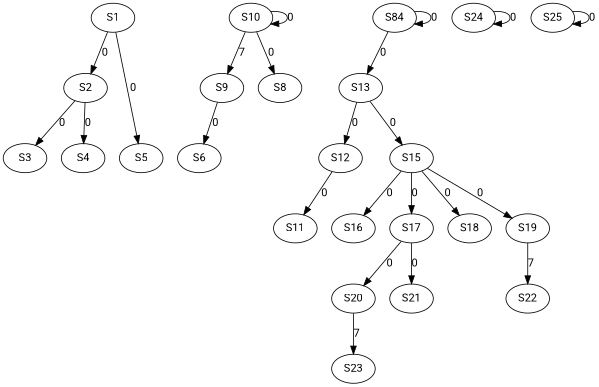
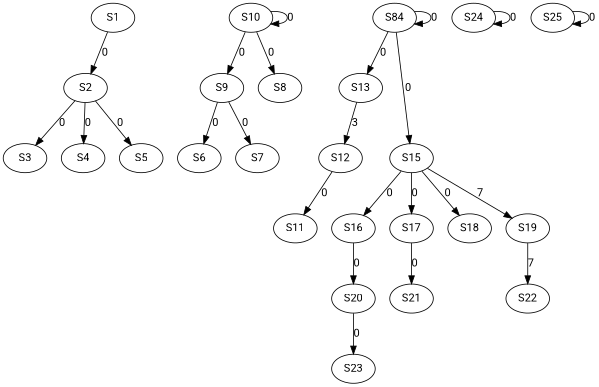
(242, 53) -> (242, 53)
(126, 84) -> (111, 120)
(384, 120) -> (403, 84)
(355, 123) -> (355, 123)
none -> (257, 158)
(480, 193) -> (480, 193)
(385, 260) -> (353, 259)
(357, 334) -> (357, 334)
